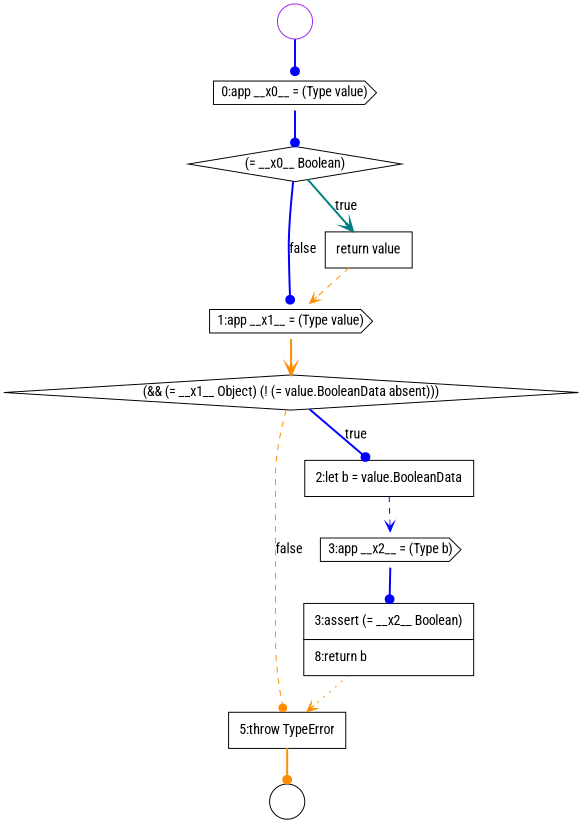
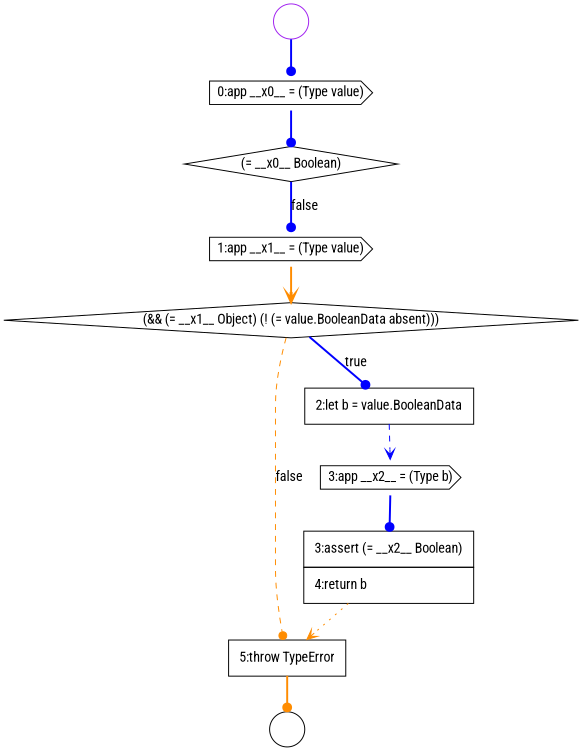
(368, 249) -> none
(341, 657) -> (341, 585)
